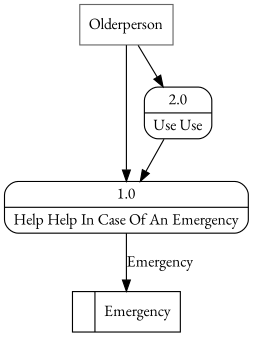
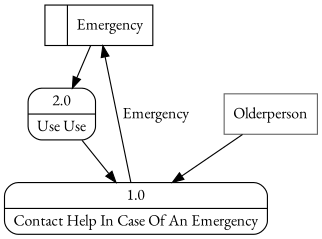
(148, 61) -> (84, 62)
(126, 220) -> (136, 221)
